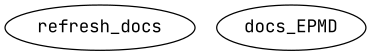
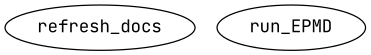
(291, 28) -> (291, 28)
